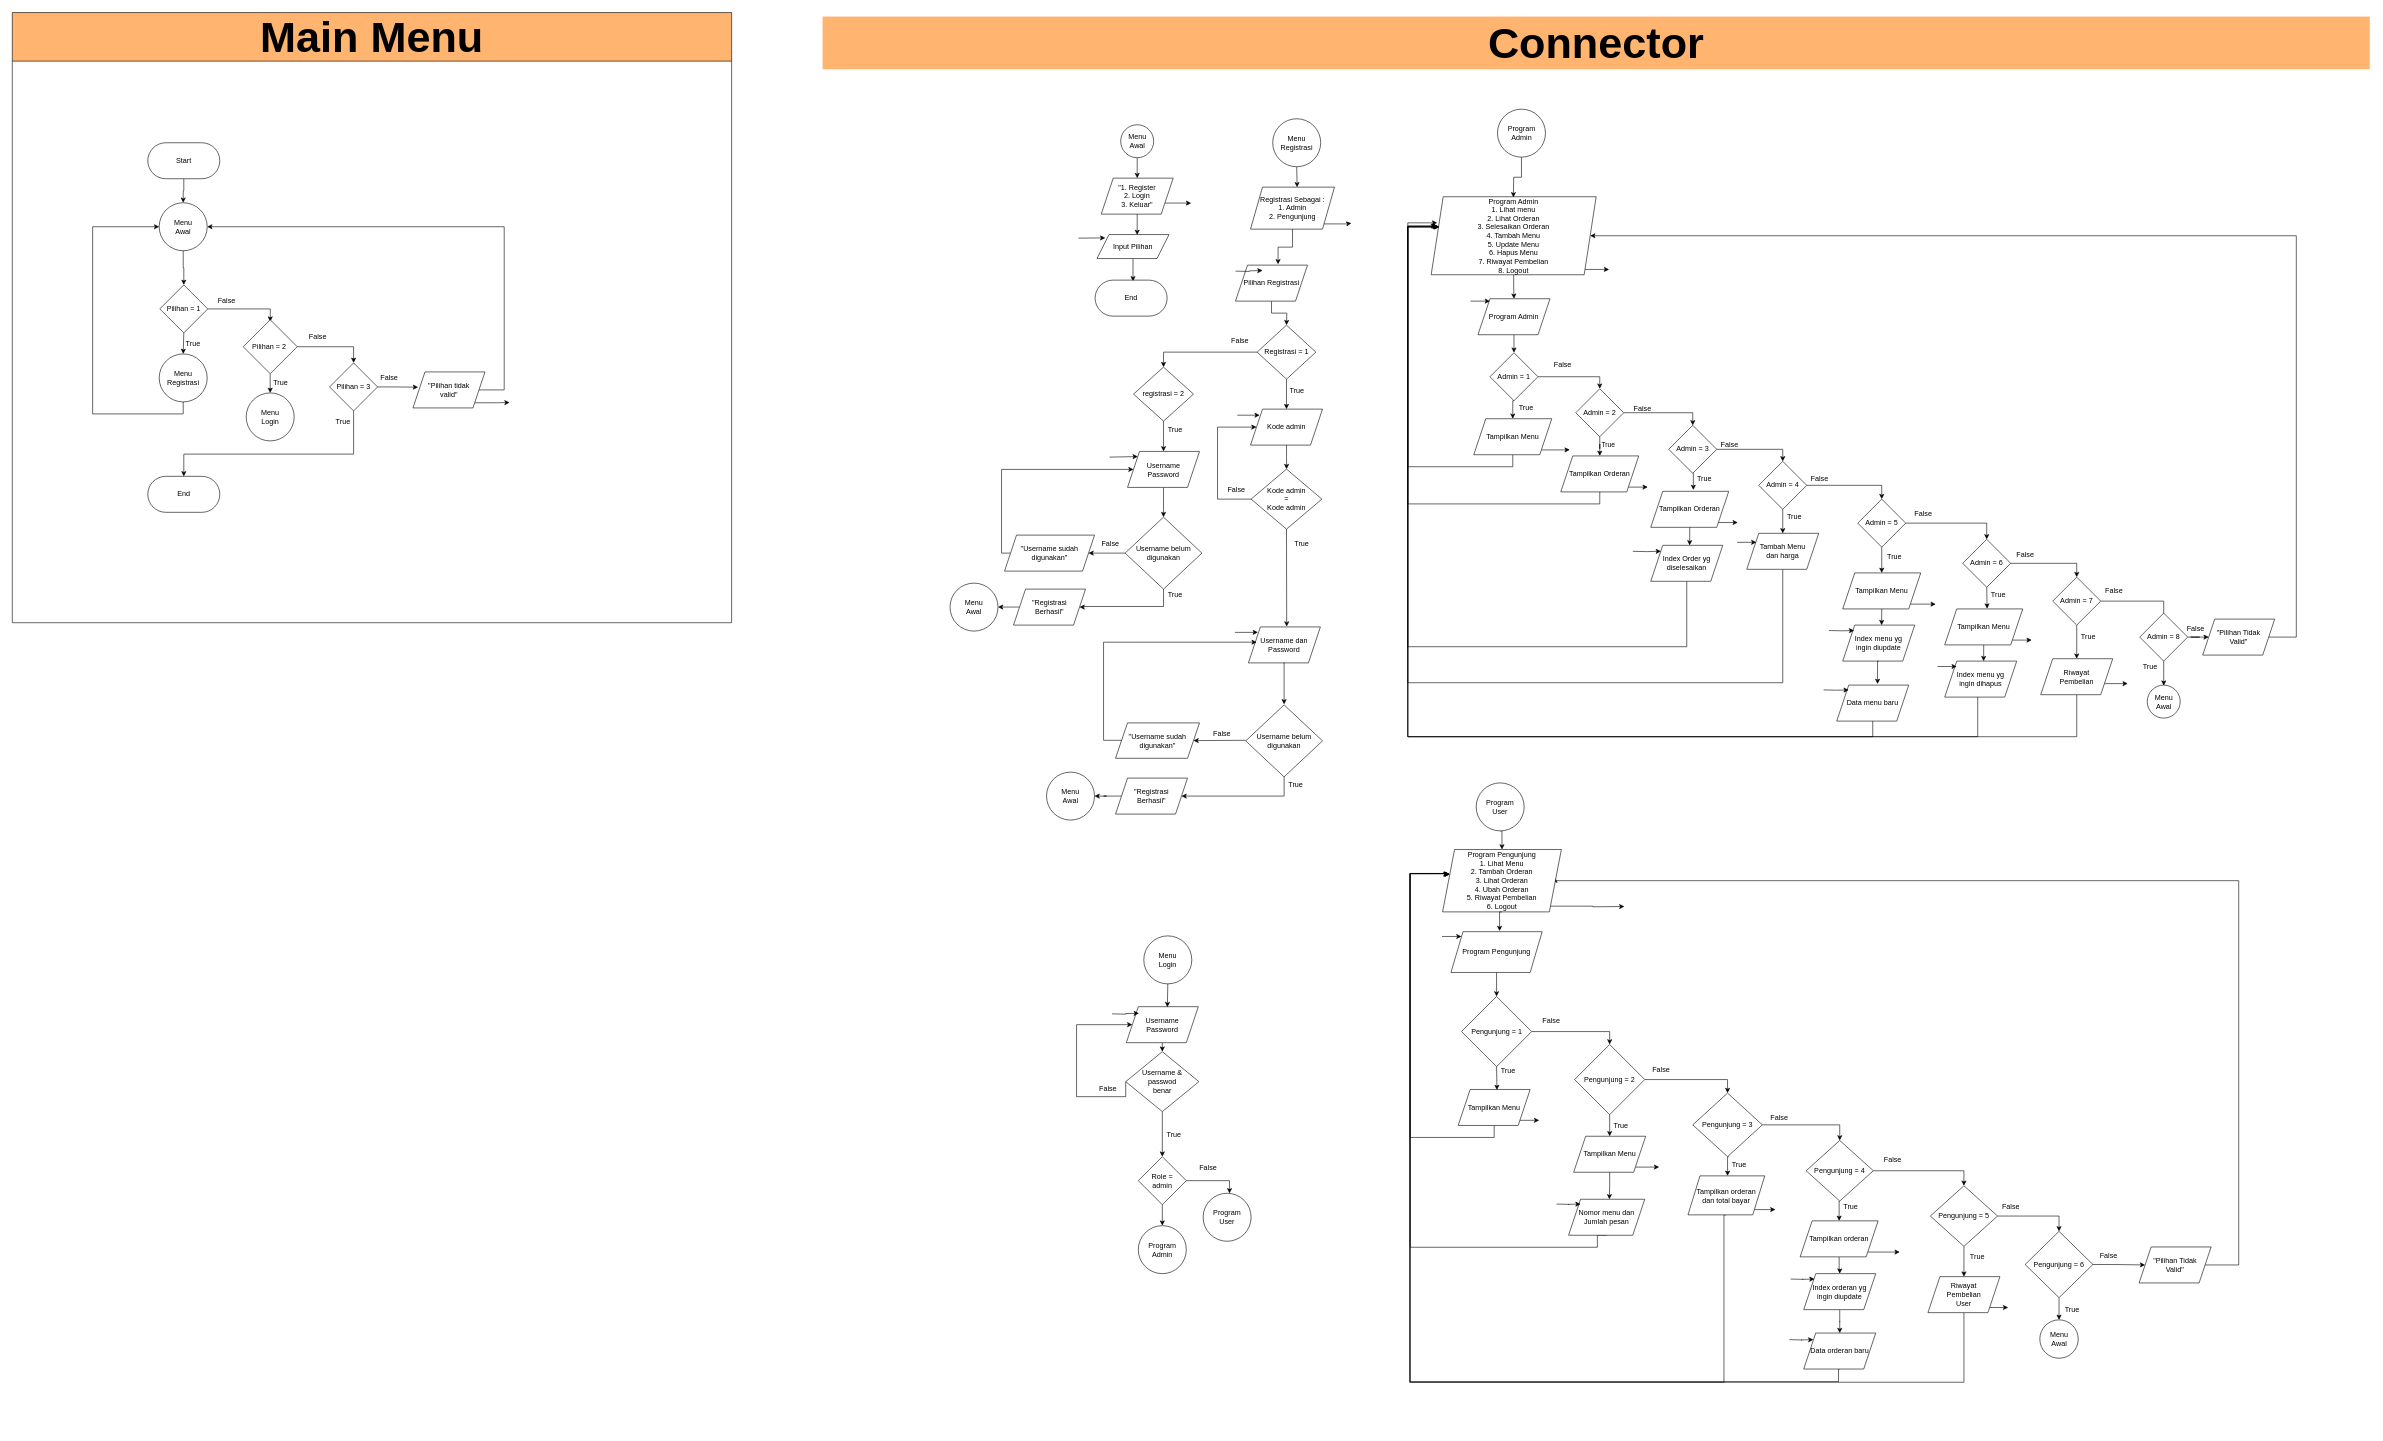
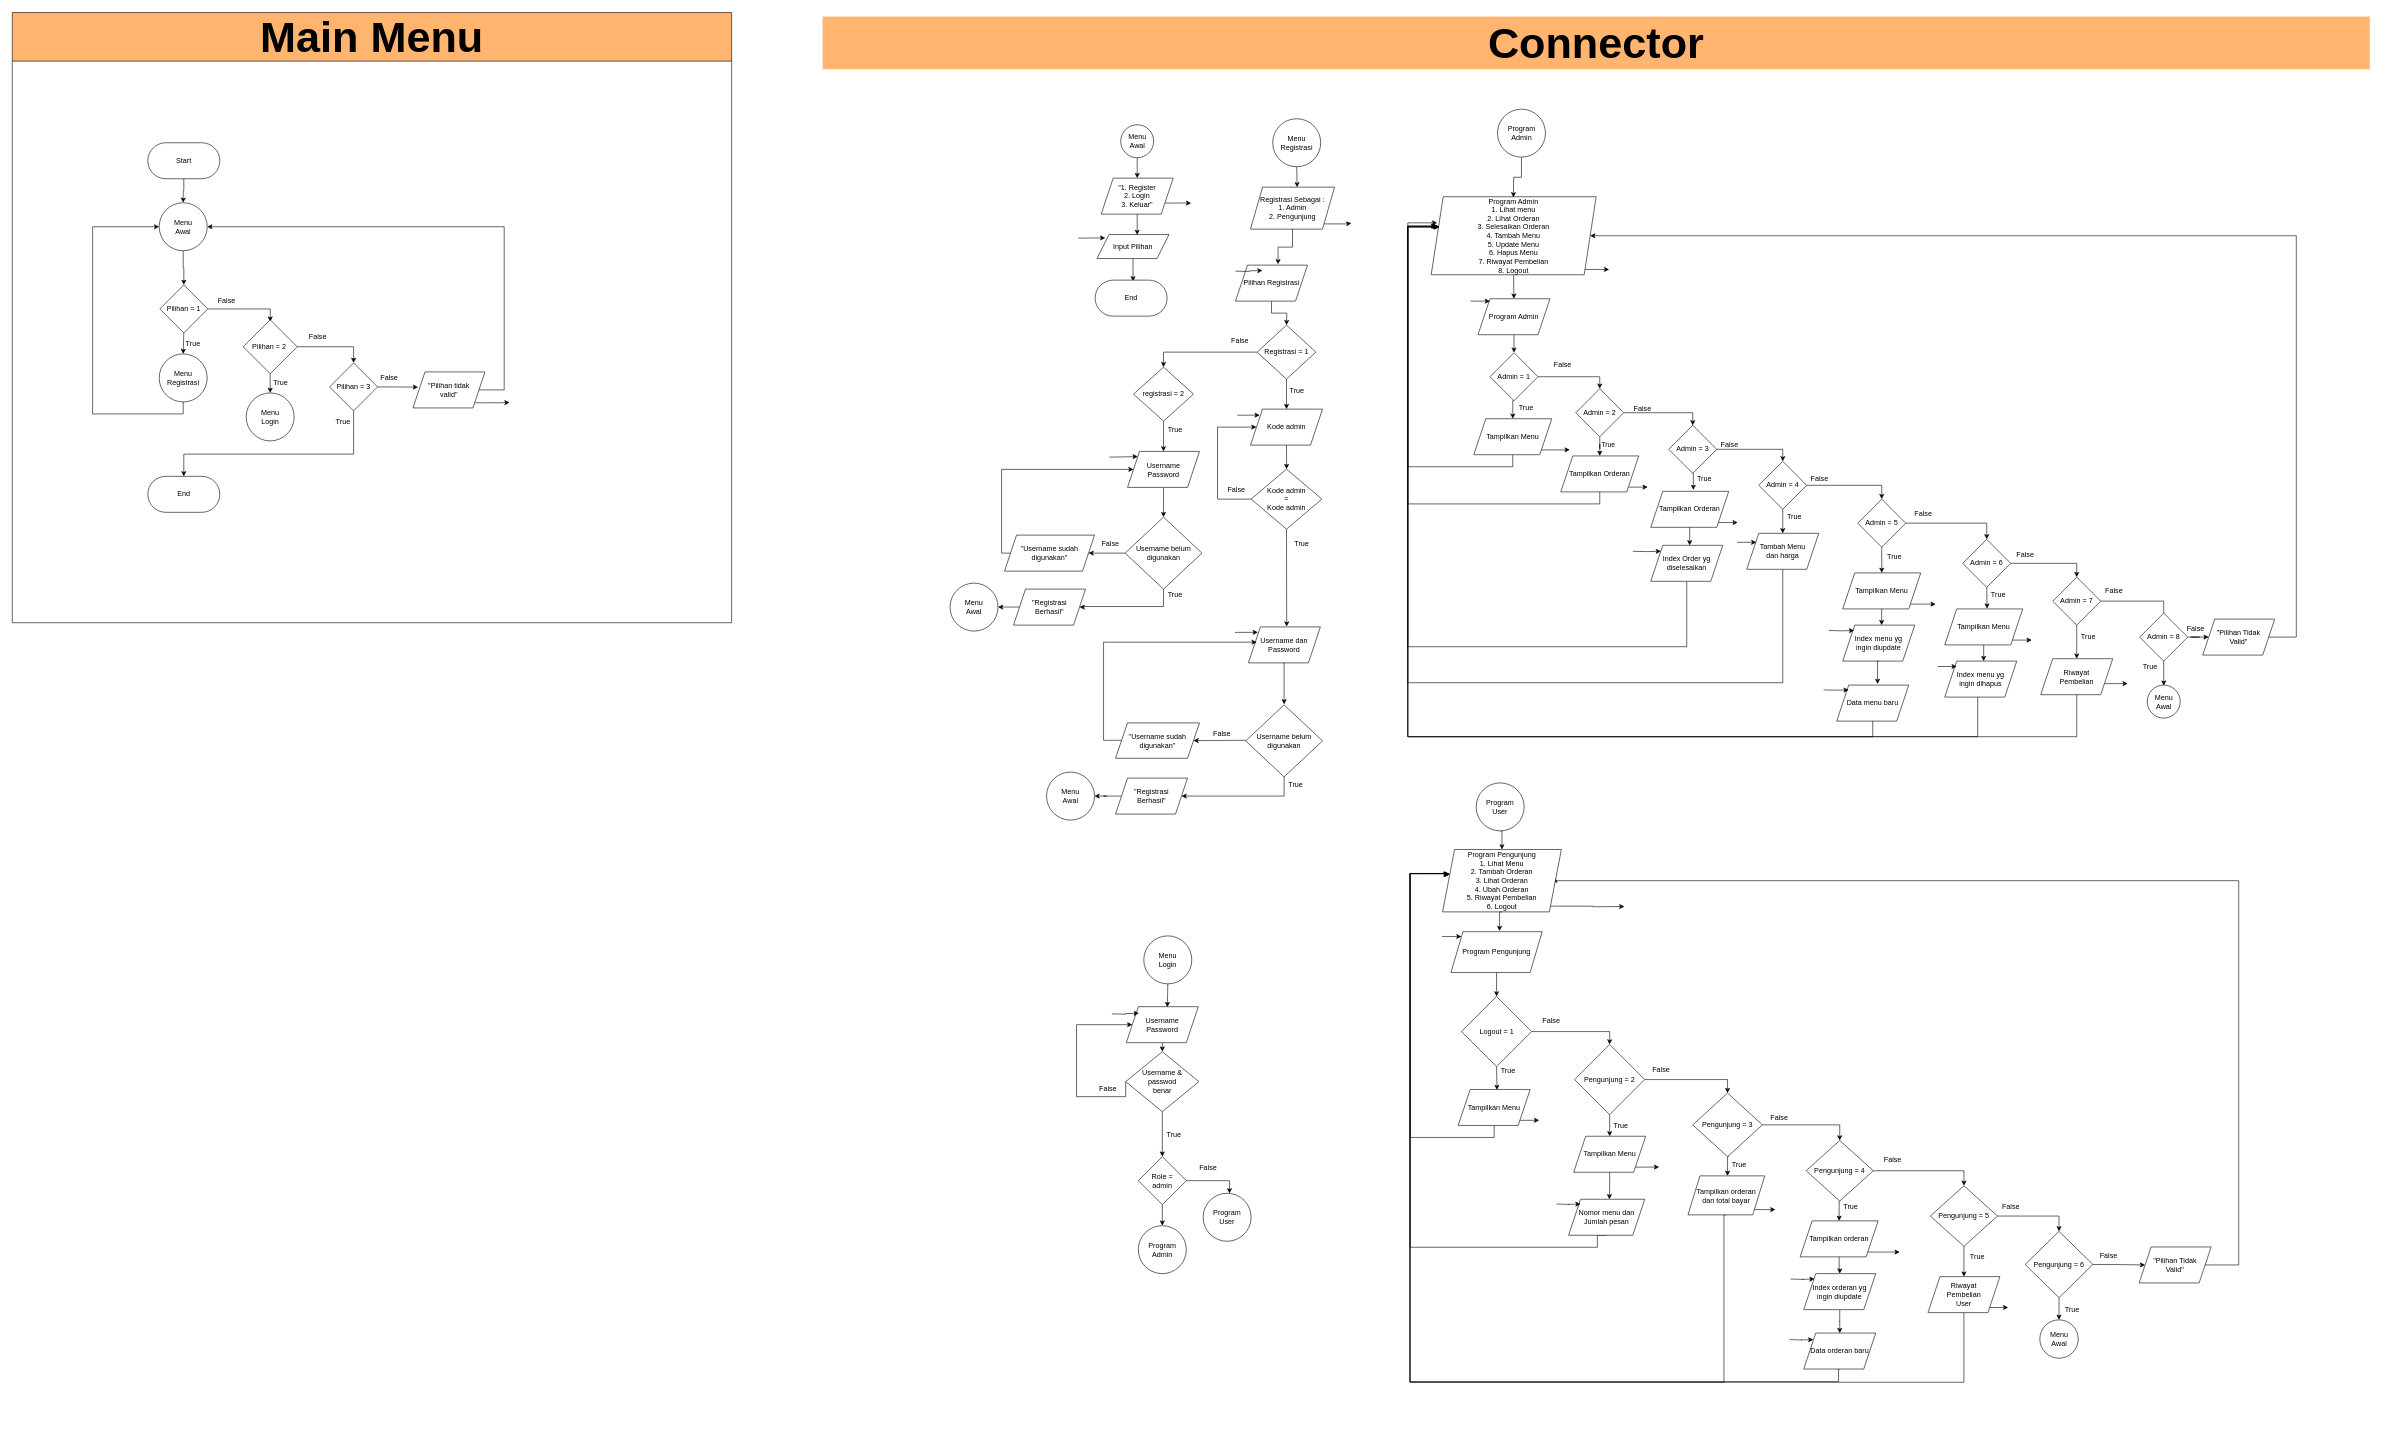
(1497, 1032) -> (1497, 1032)
